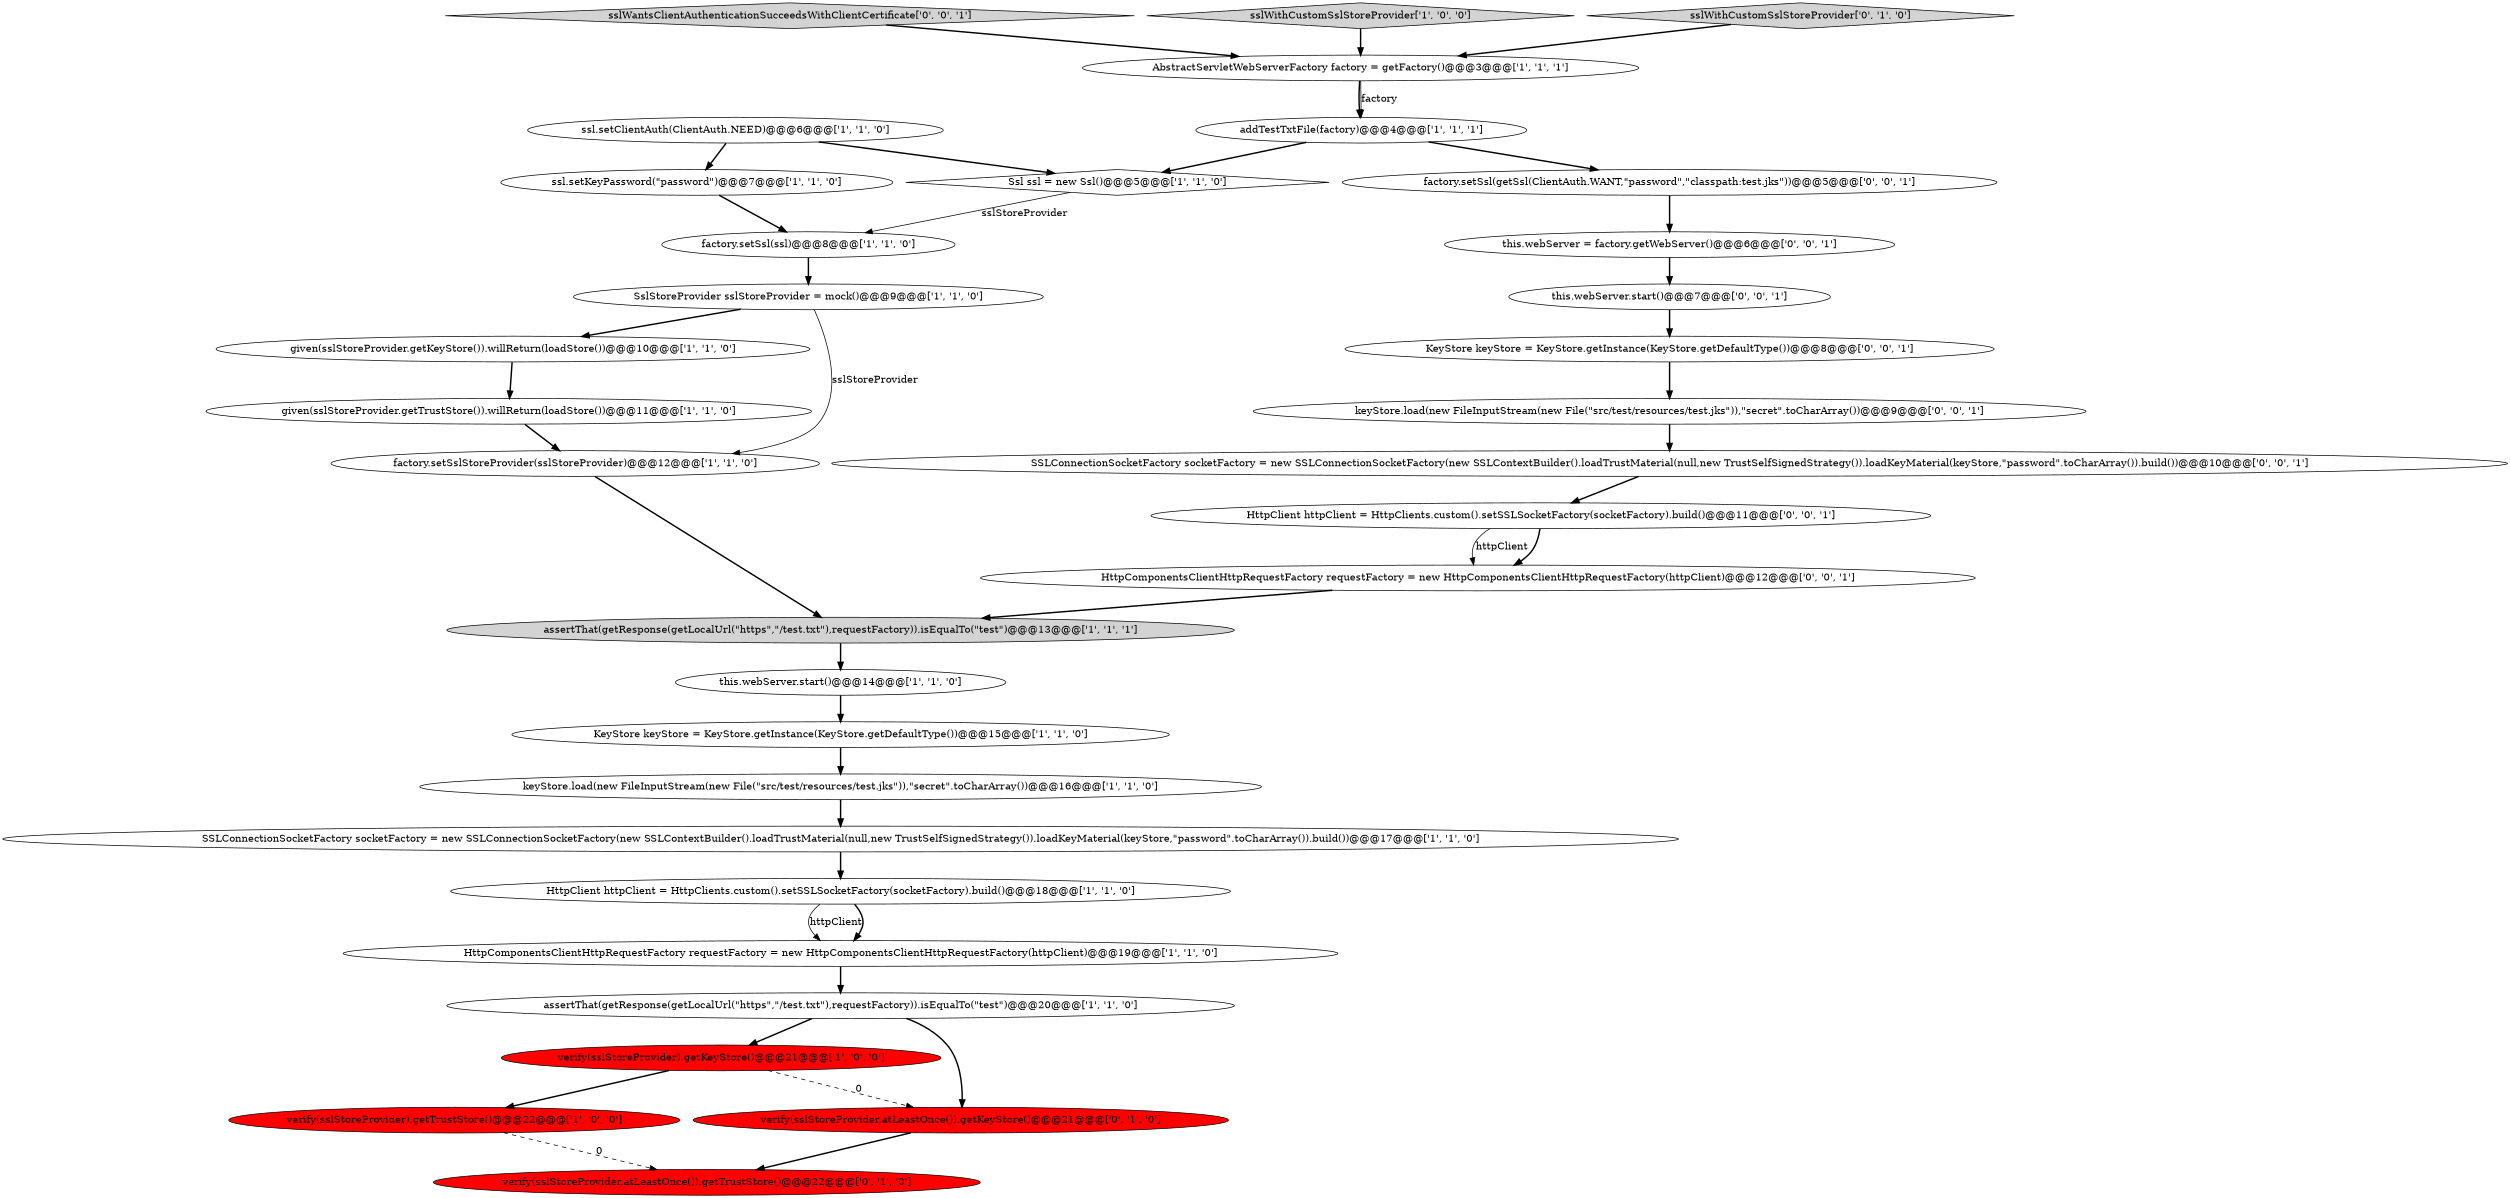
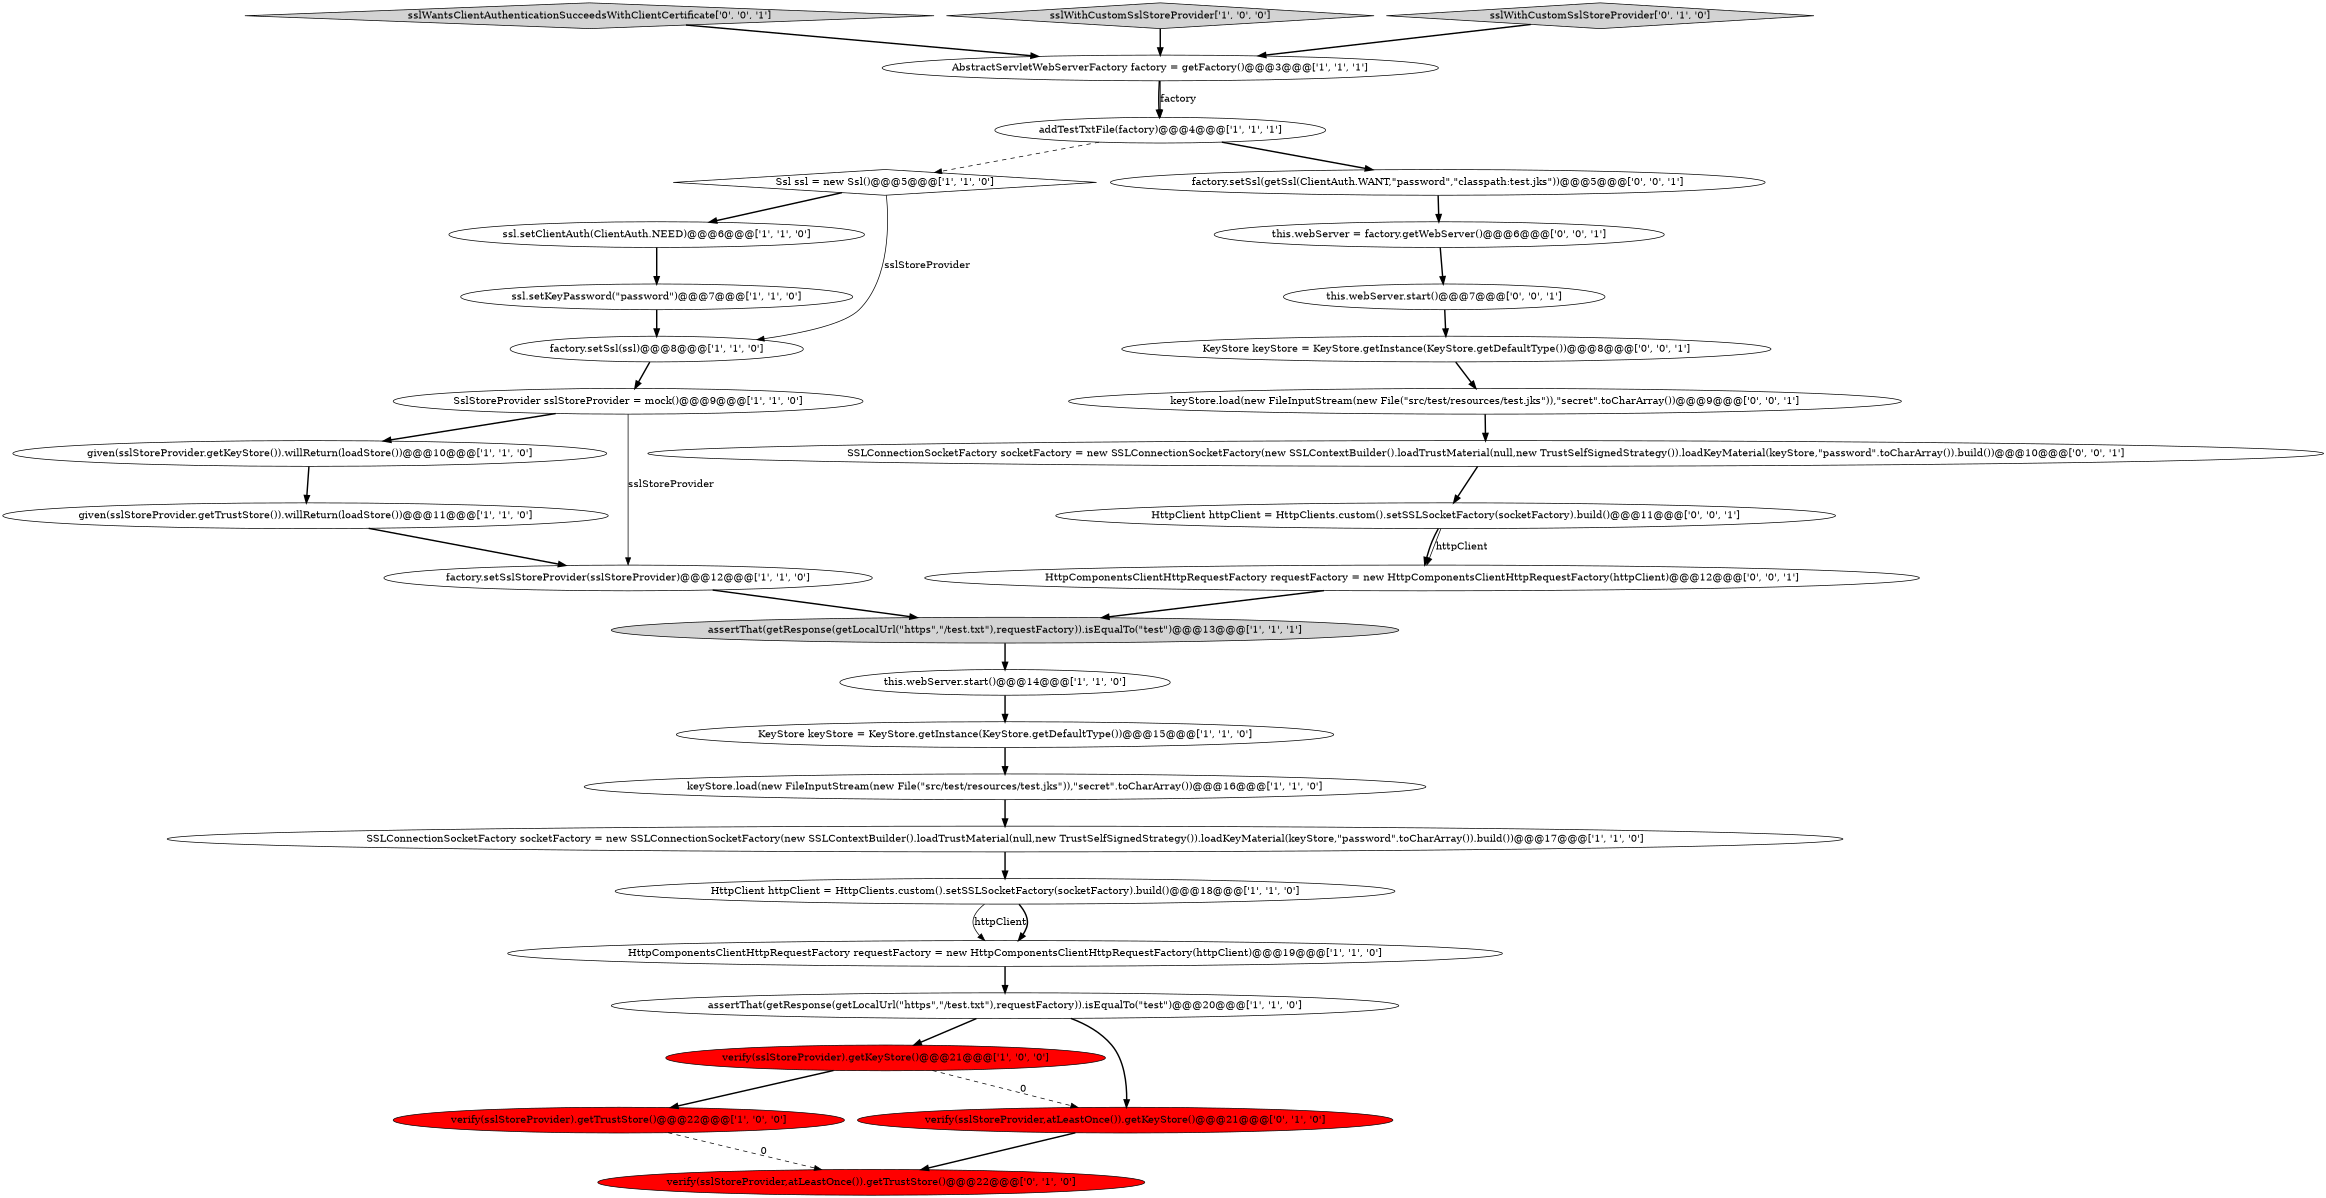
(933, 157) -> (779, 207)
(1238, 157) -> (1020, 157)
